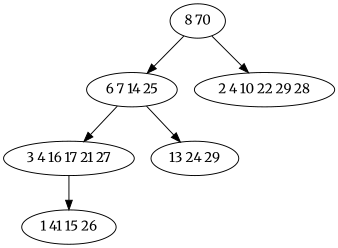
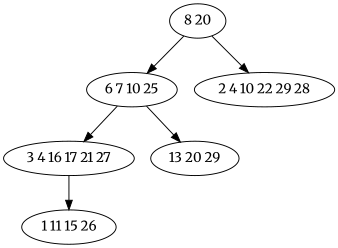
(198, 21) -> (198, 21)
(132, 90) -> (132, 90)
(195, 158) -> (195, 158)
(69, 227) -> (69, 227)
